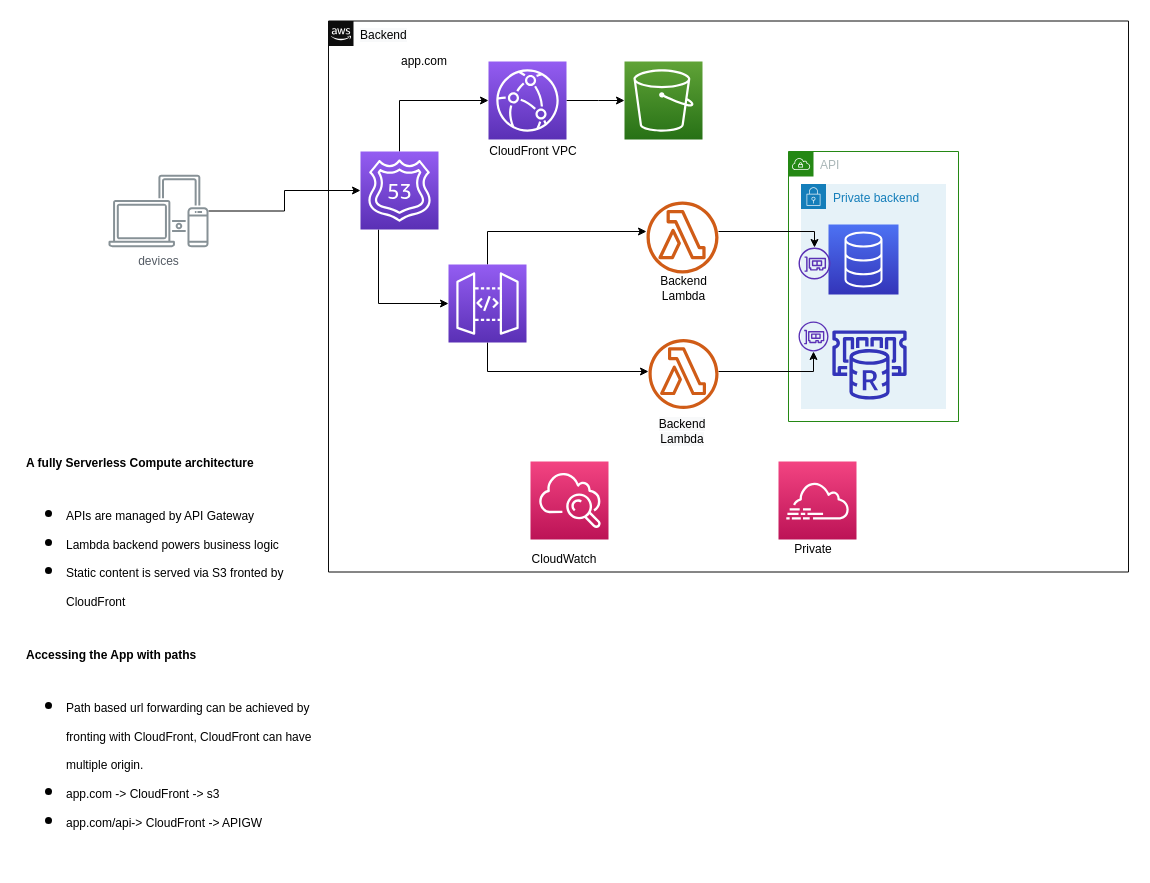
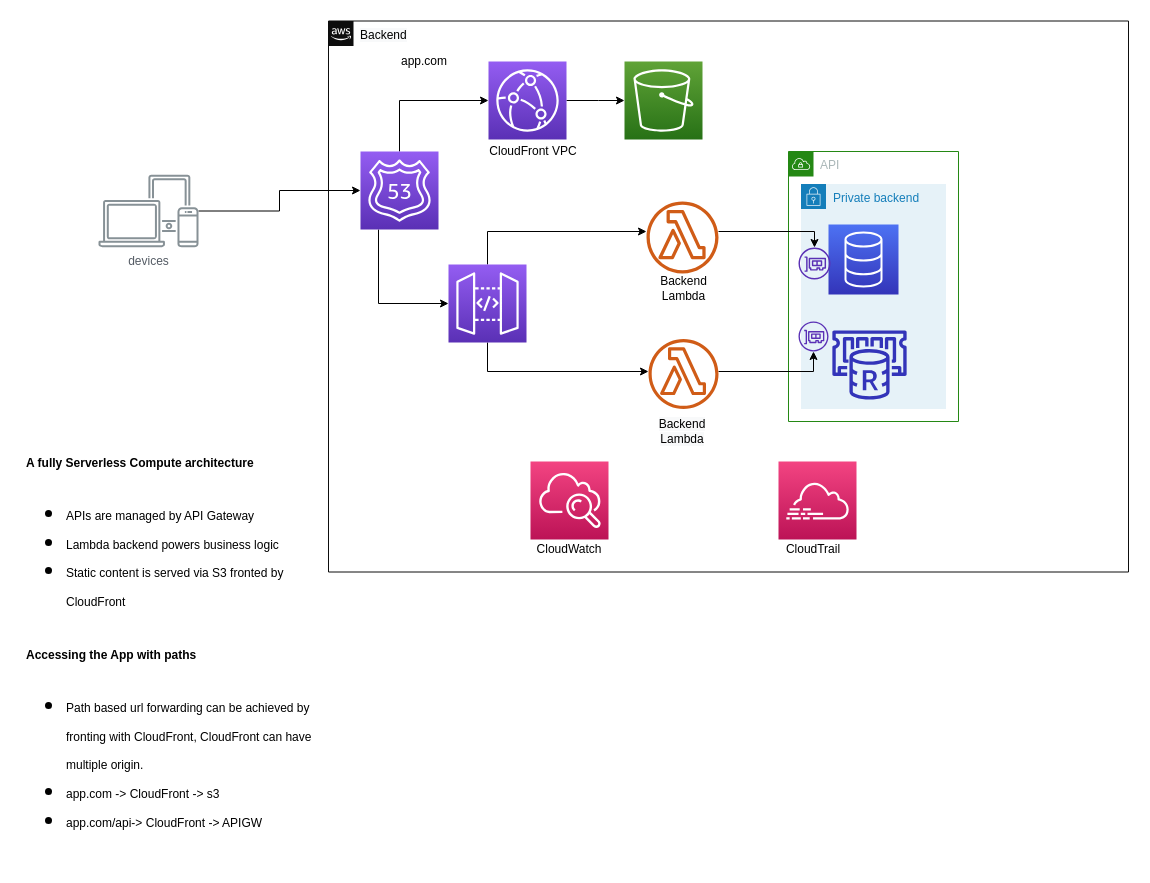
(159, 211) -> (149, 211)
(814, 550) -> (814, 550)
(565, 560) -> (570, 550)
